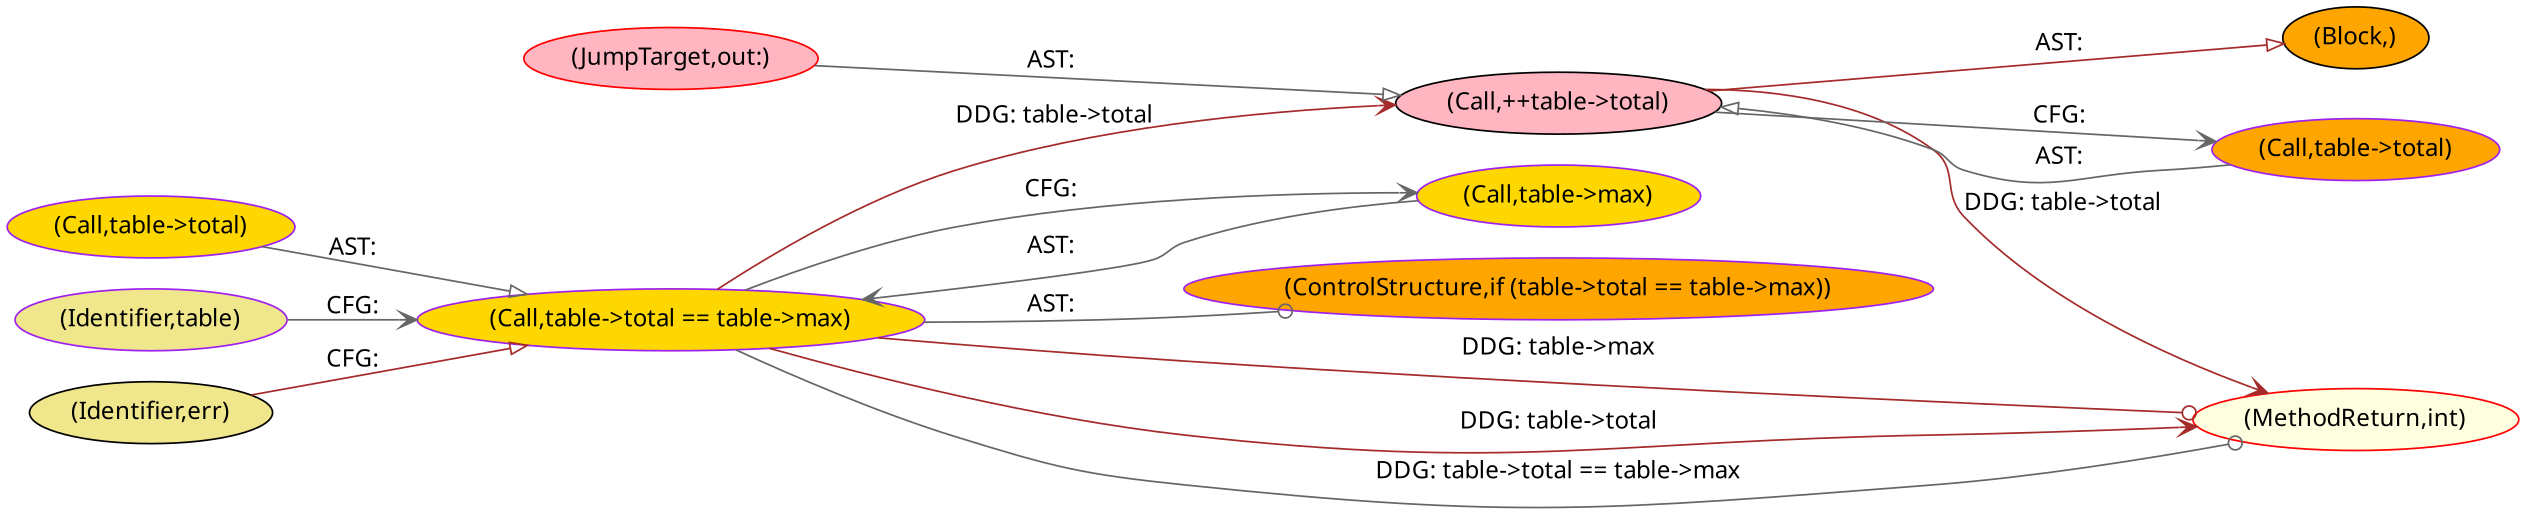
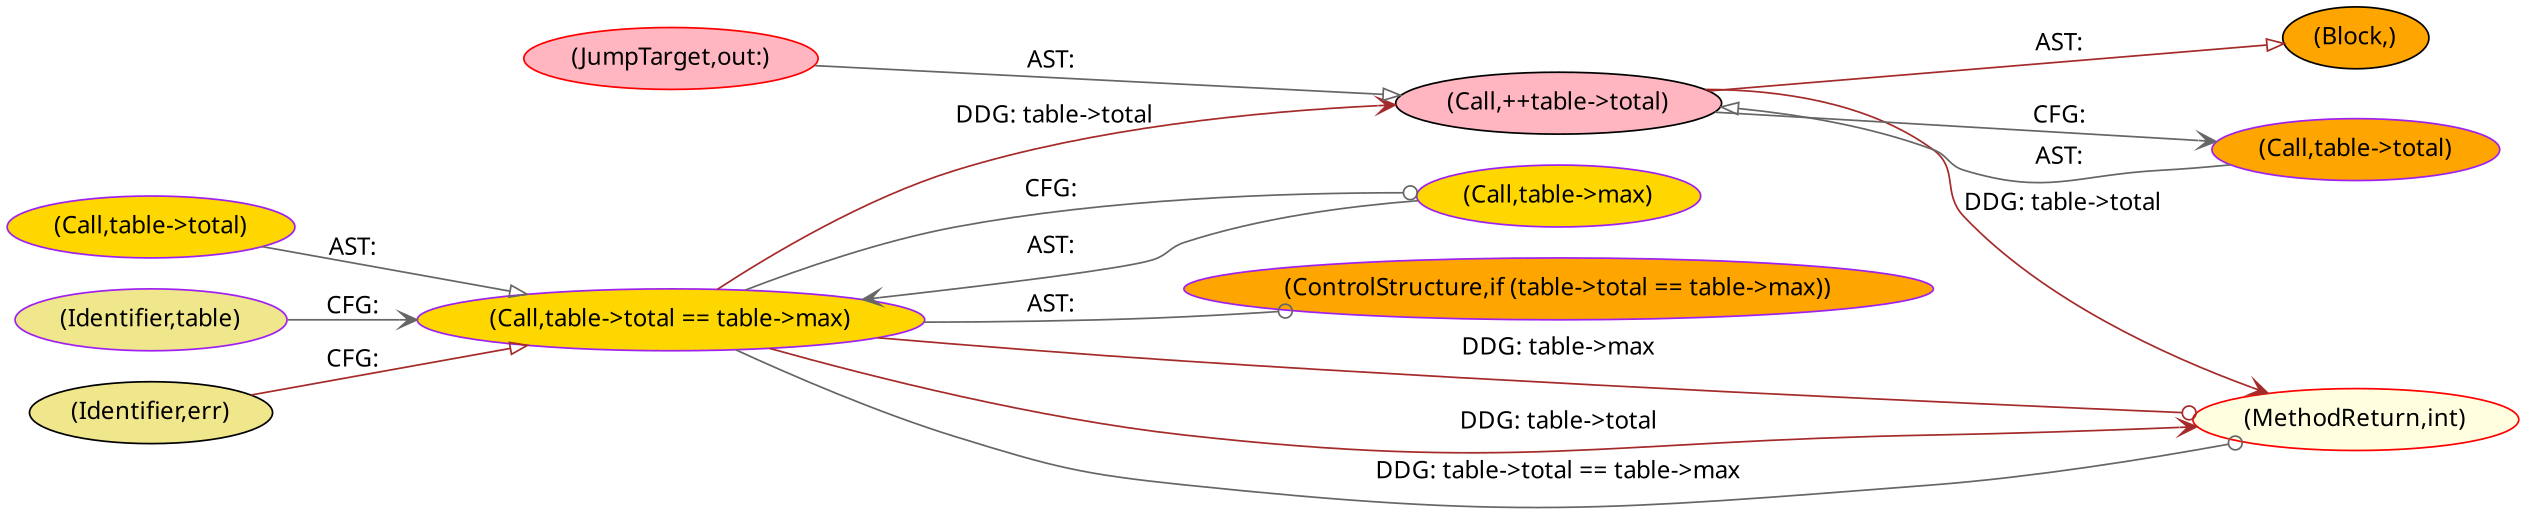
(1067, 210) -> (1069, 210)
